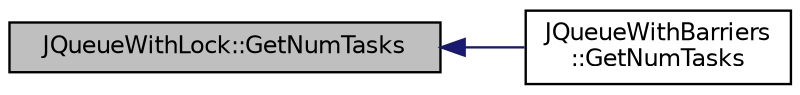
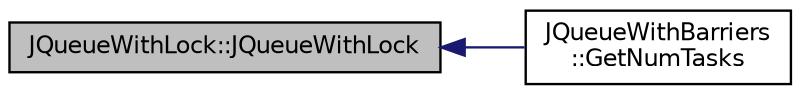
(225, 47) -> (225, 47)
